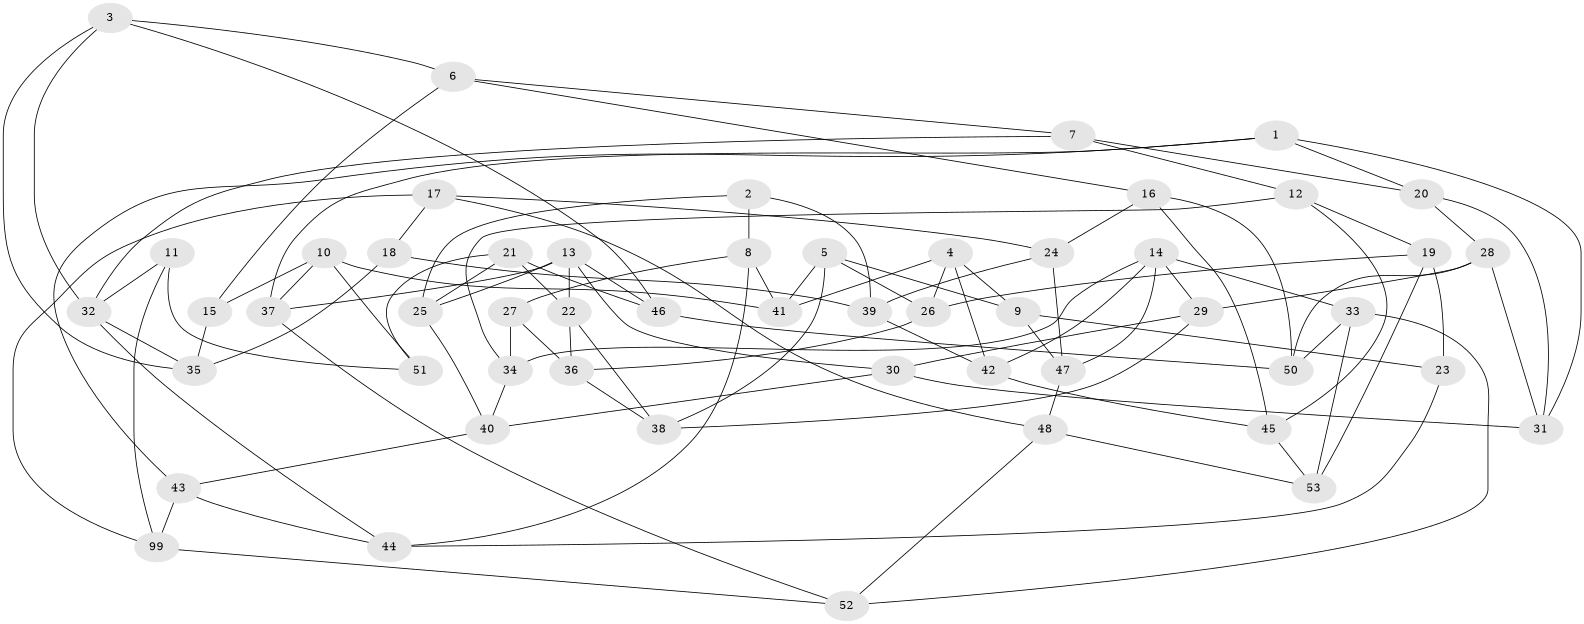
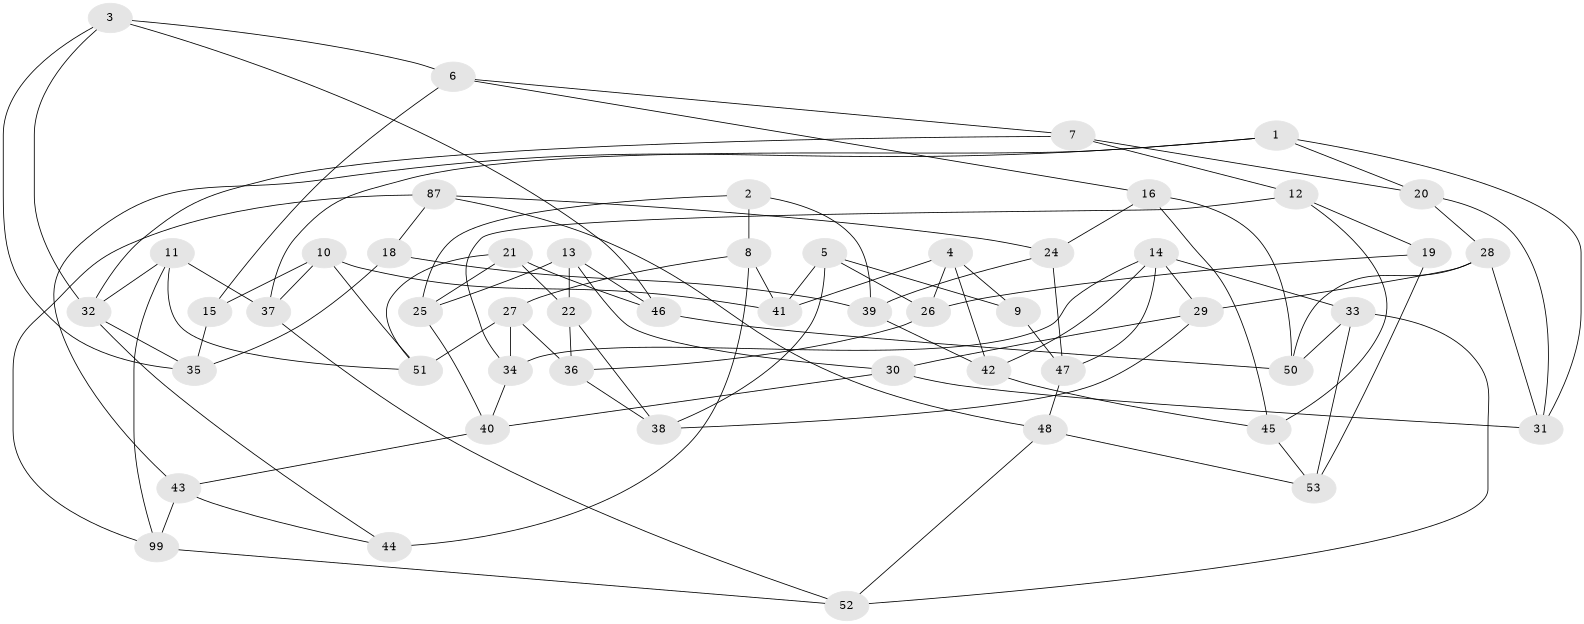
(434, 194) -> (434, 194)
(416, 291) -> (220, 283)
none -> (465, 341)
(1443, 371) -> none
